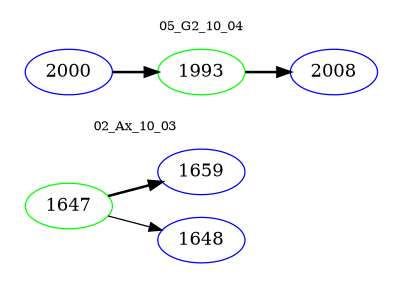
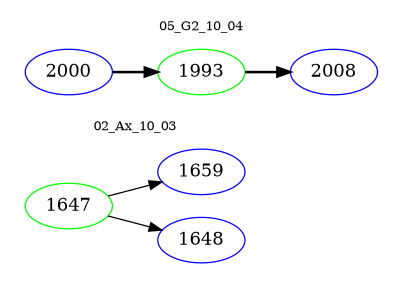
(129, 191) -> (129, 191)
